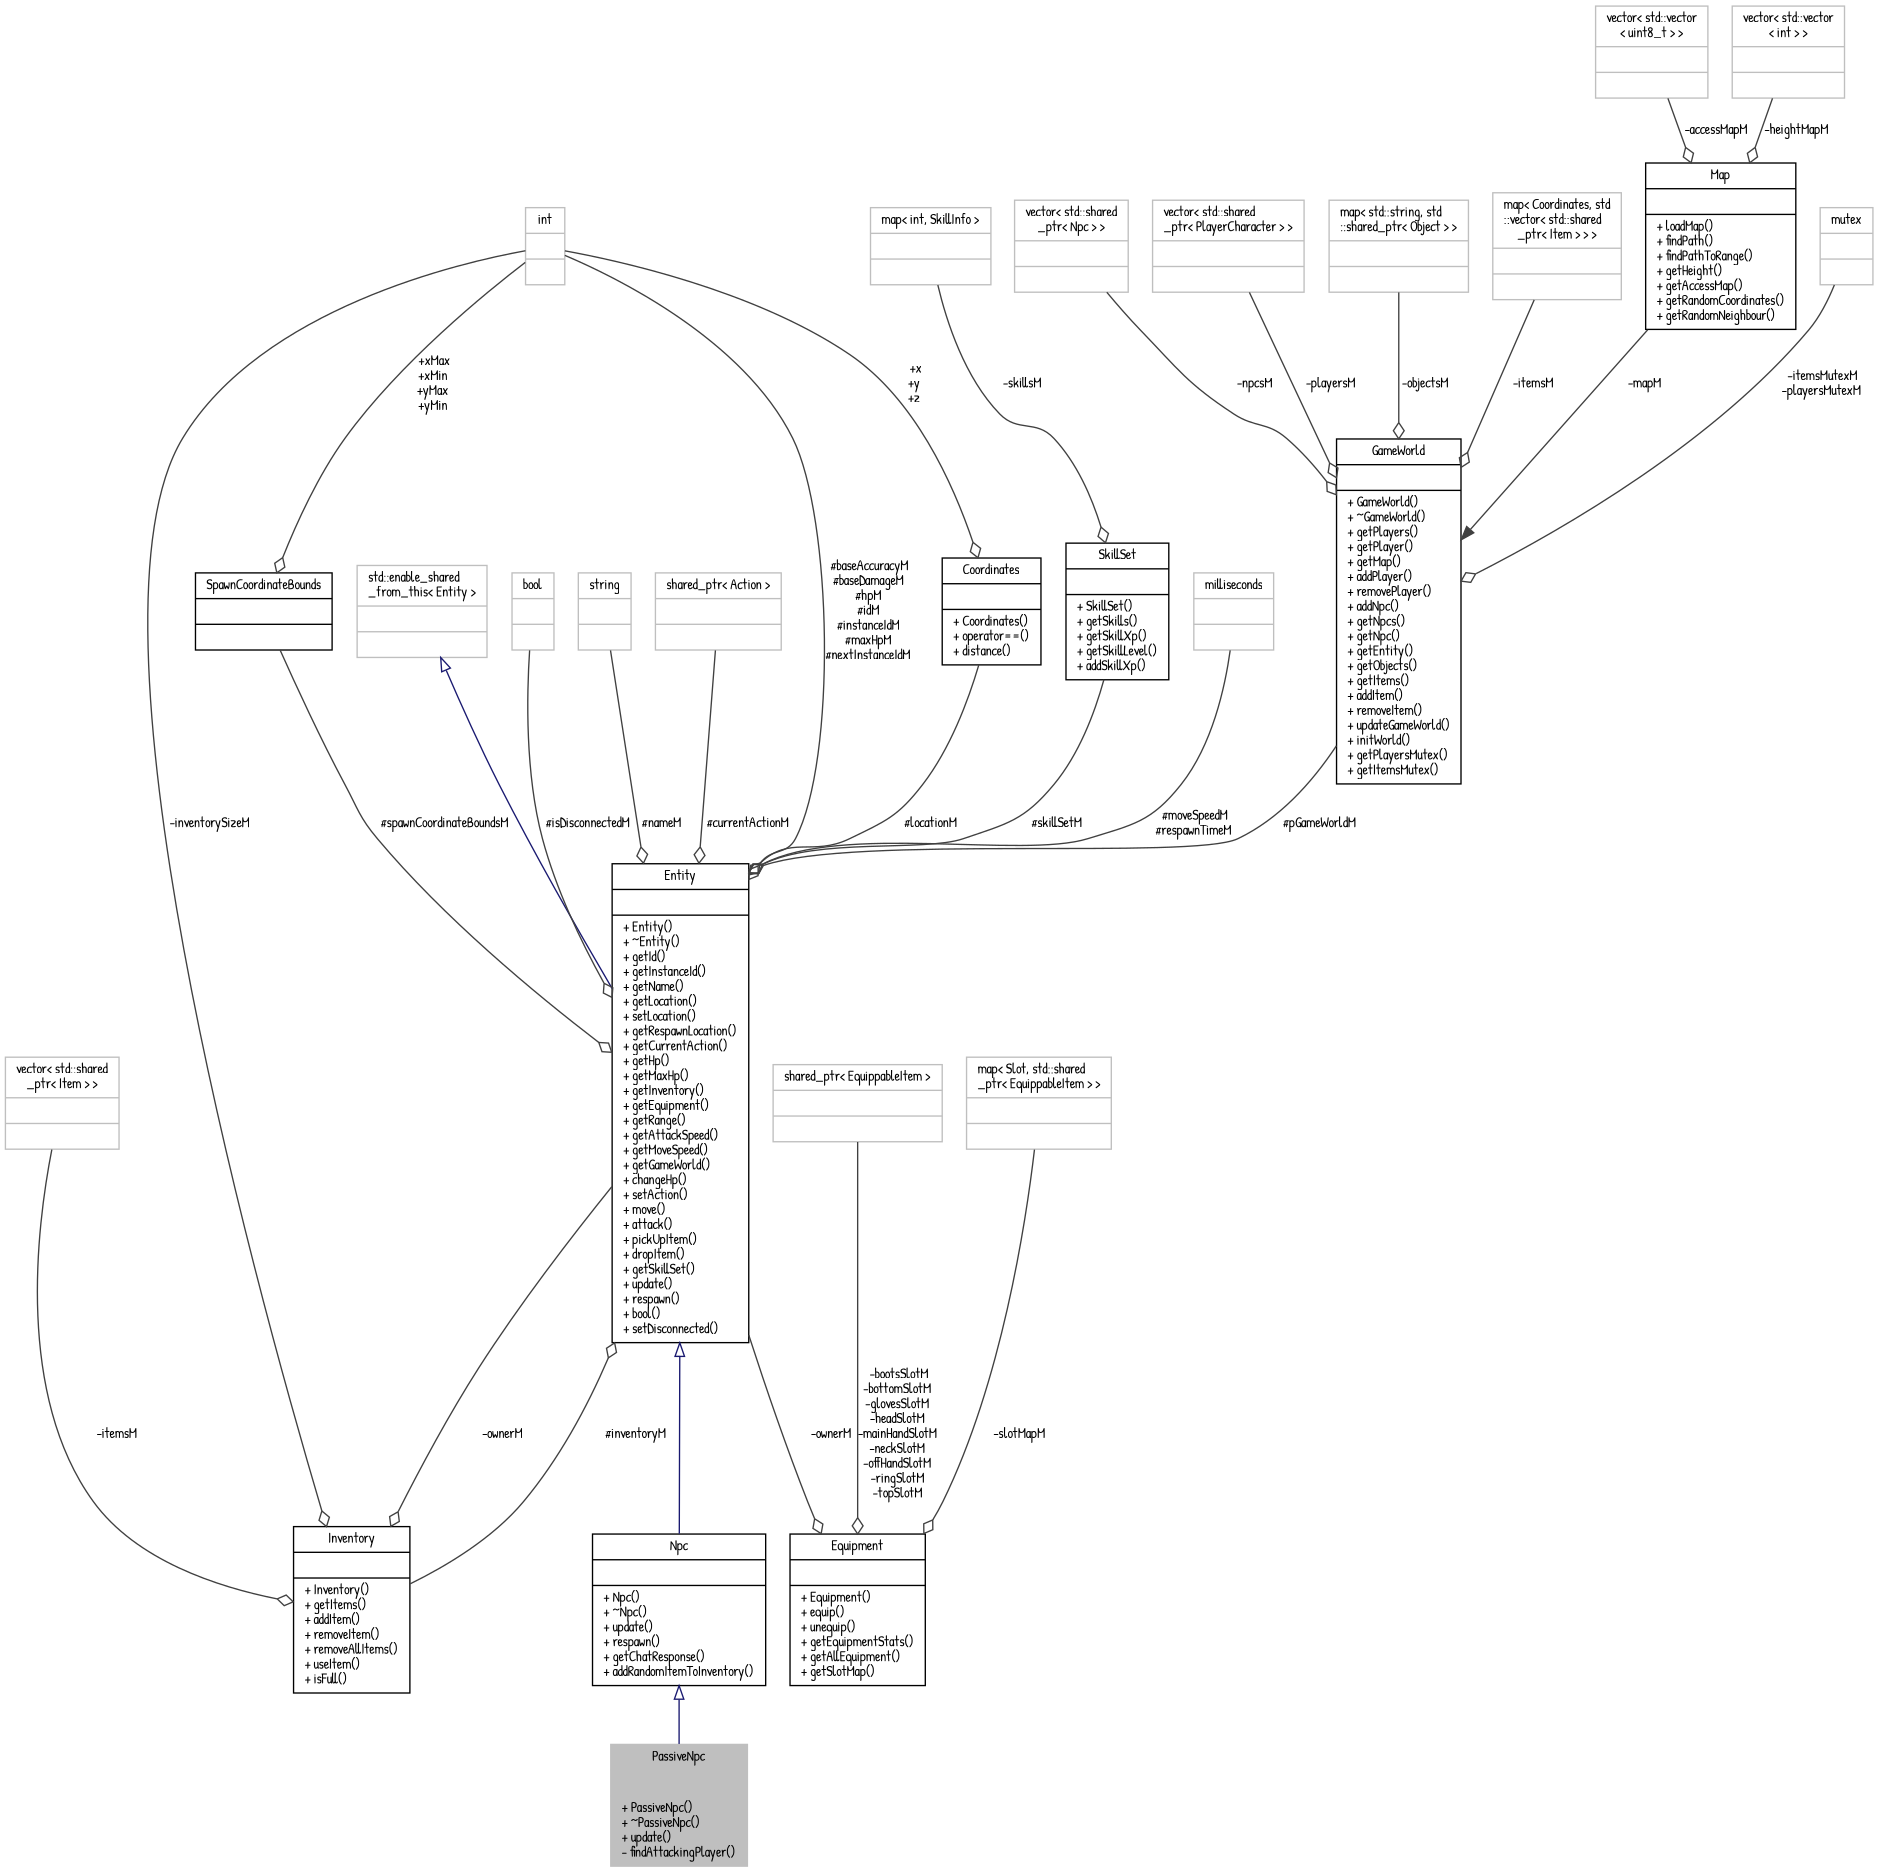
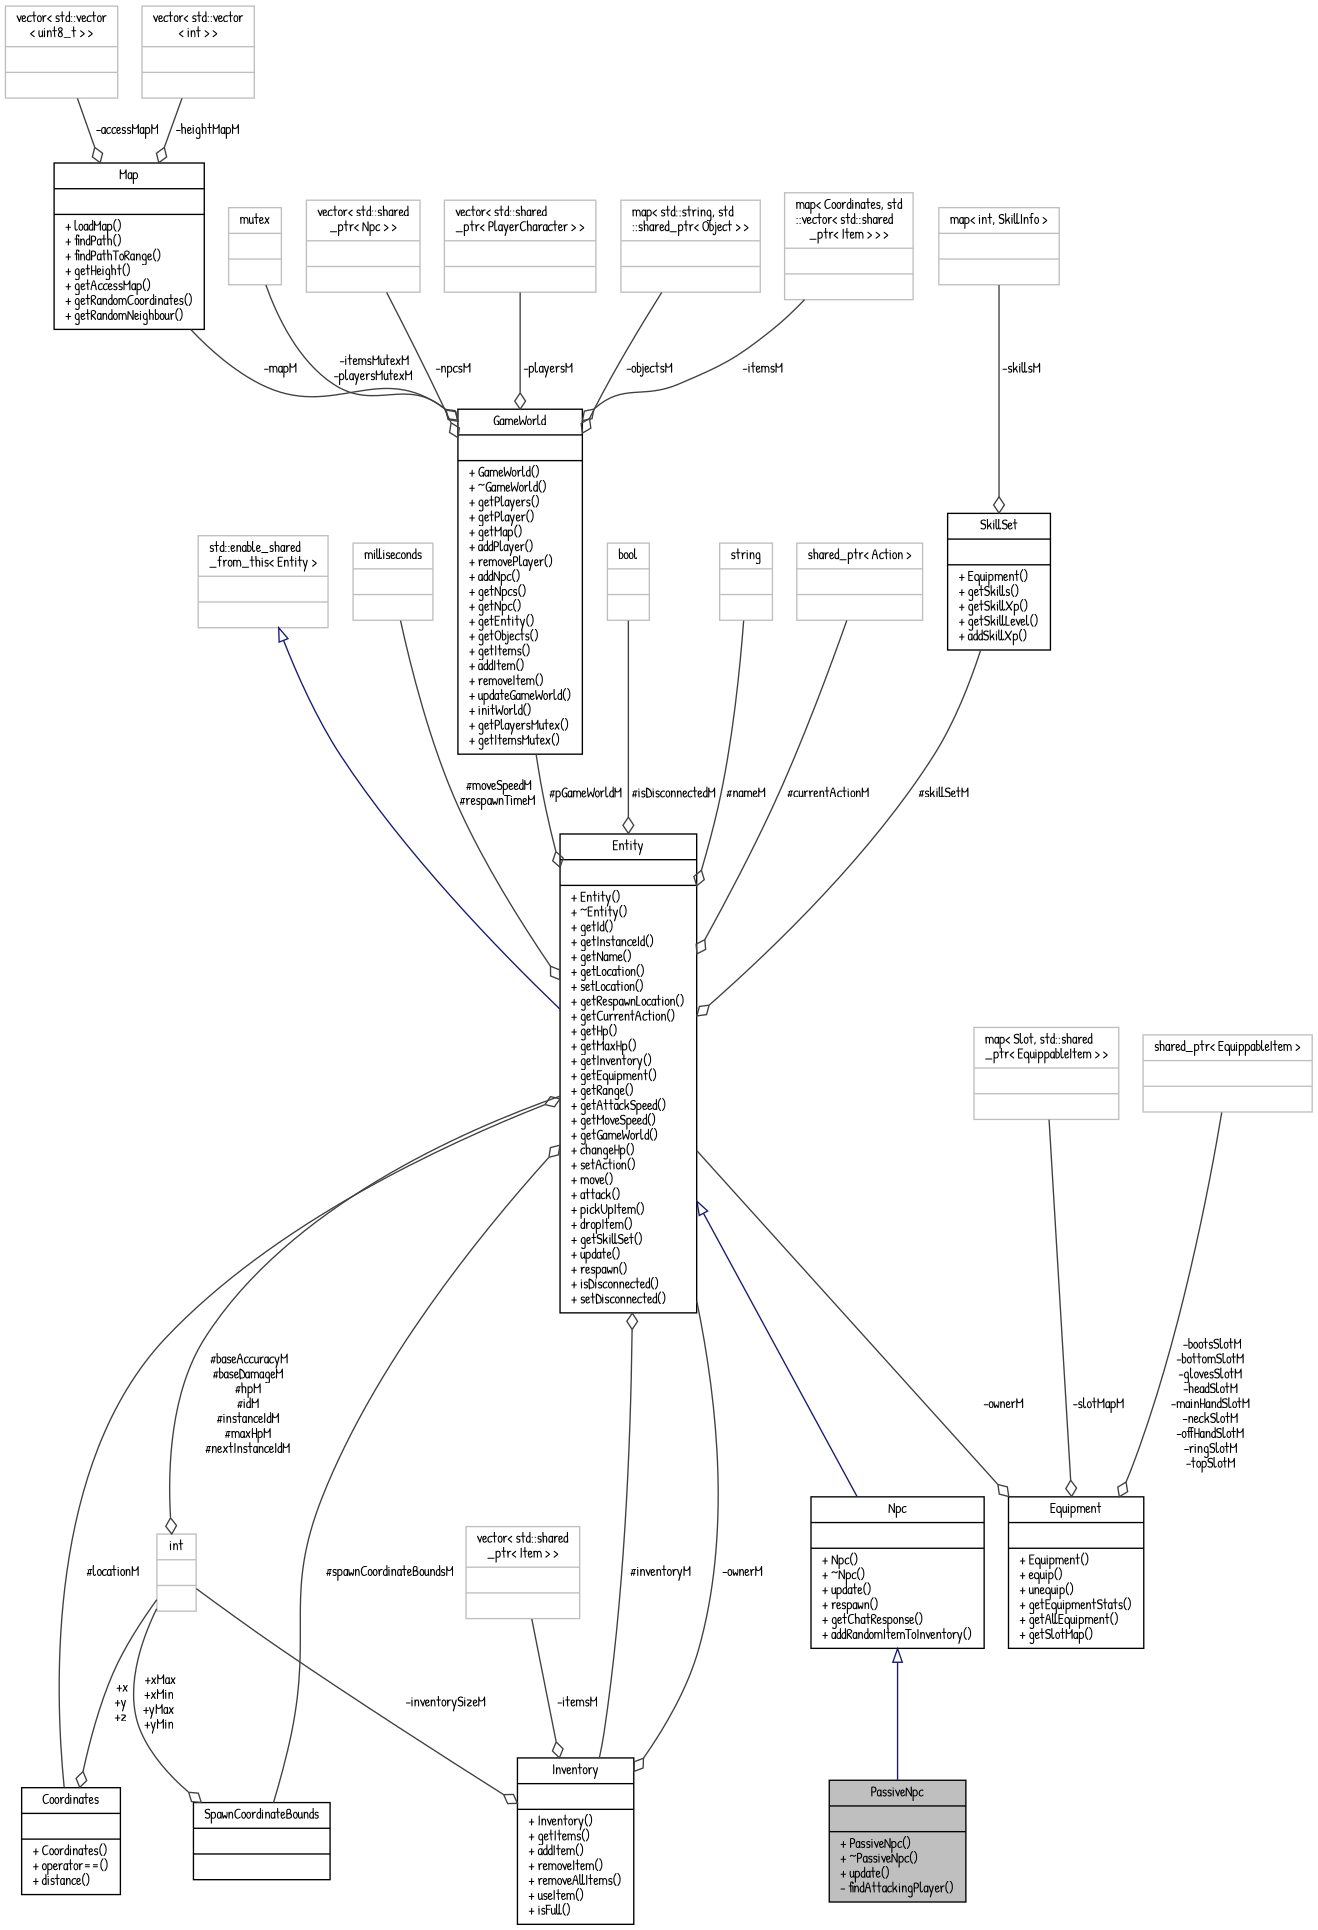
(1559, 430) -> (310, 397)
(814, 514) -> (277, 1255)
(1105, 607) -> (994, 577)
(642, 1314) -> (616, 1284)
(679, 1805) -> (898, 1841)
